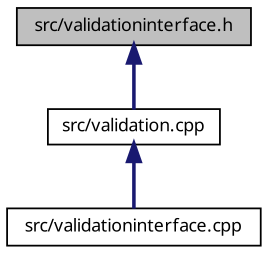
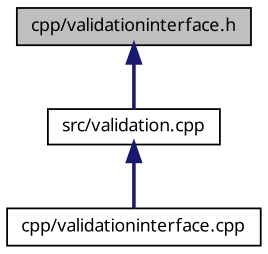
(134, 27) -> (134, 27)
(134, 227) -> (134, 227)
